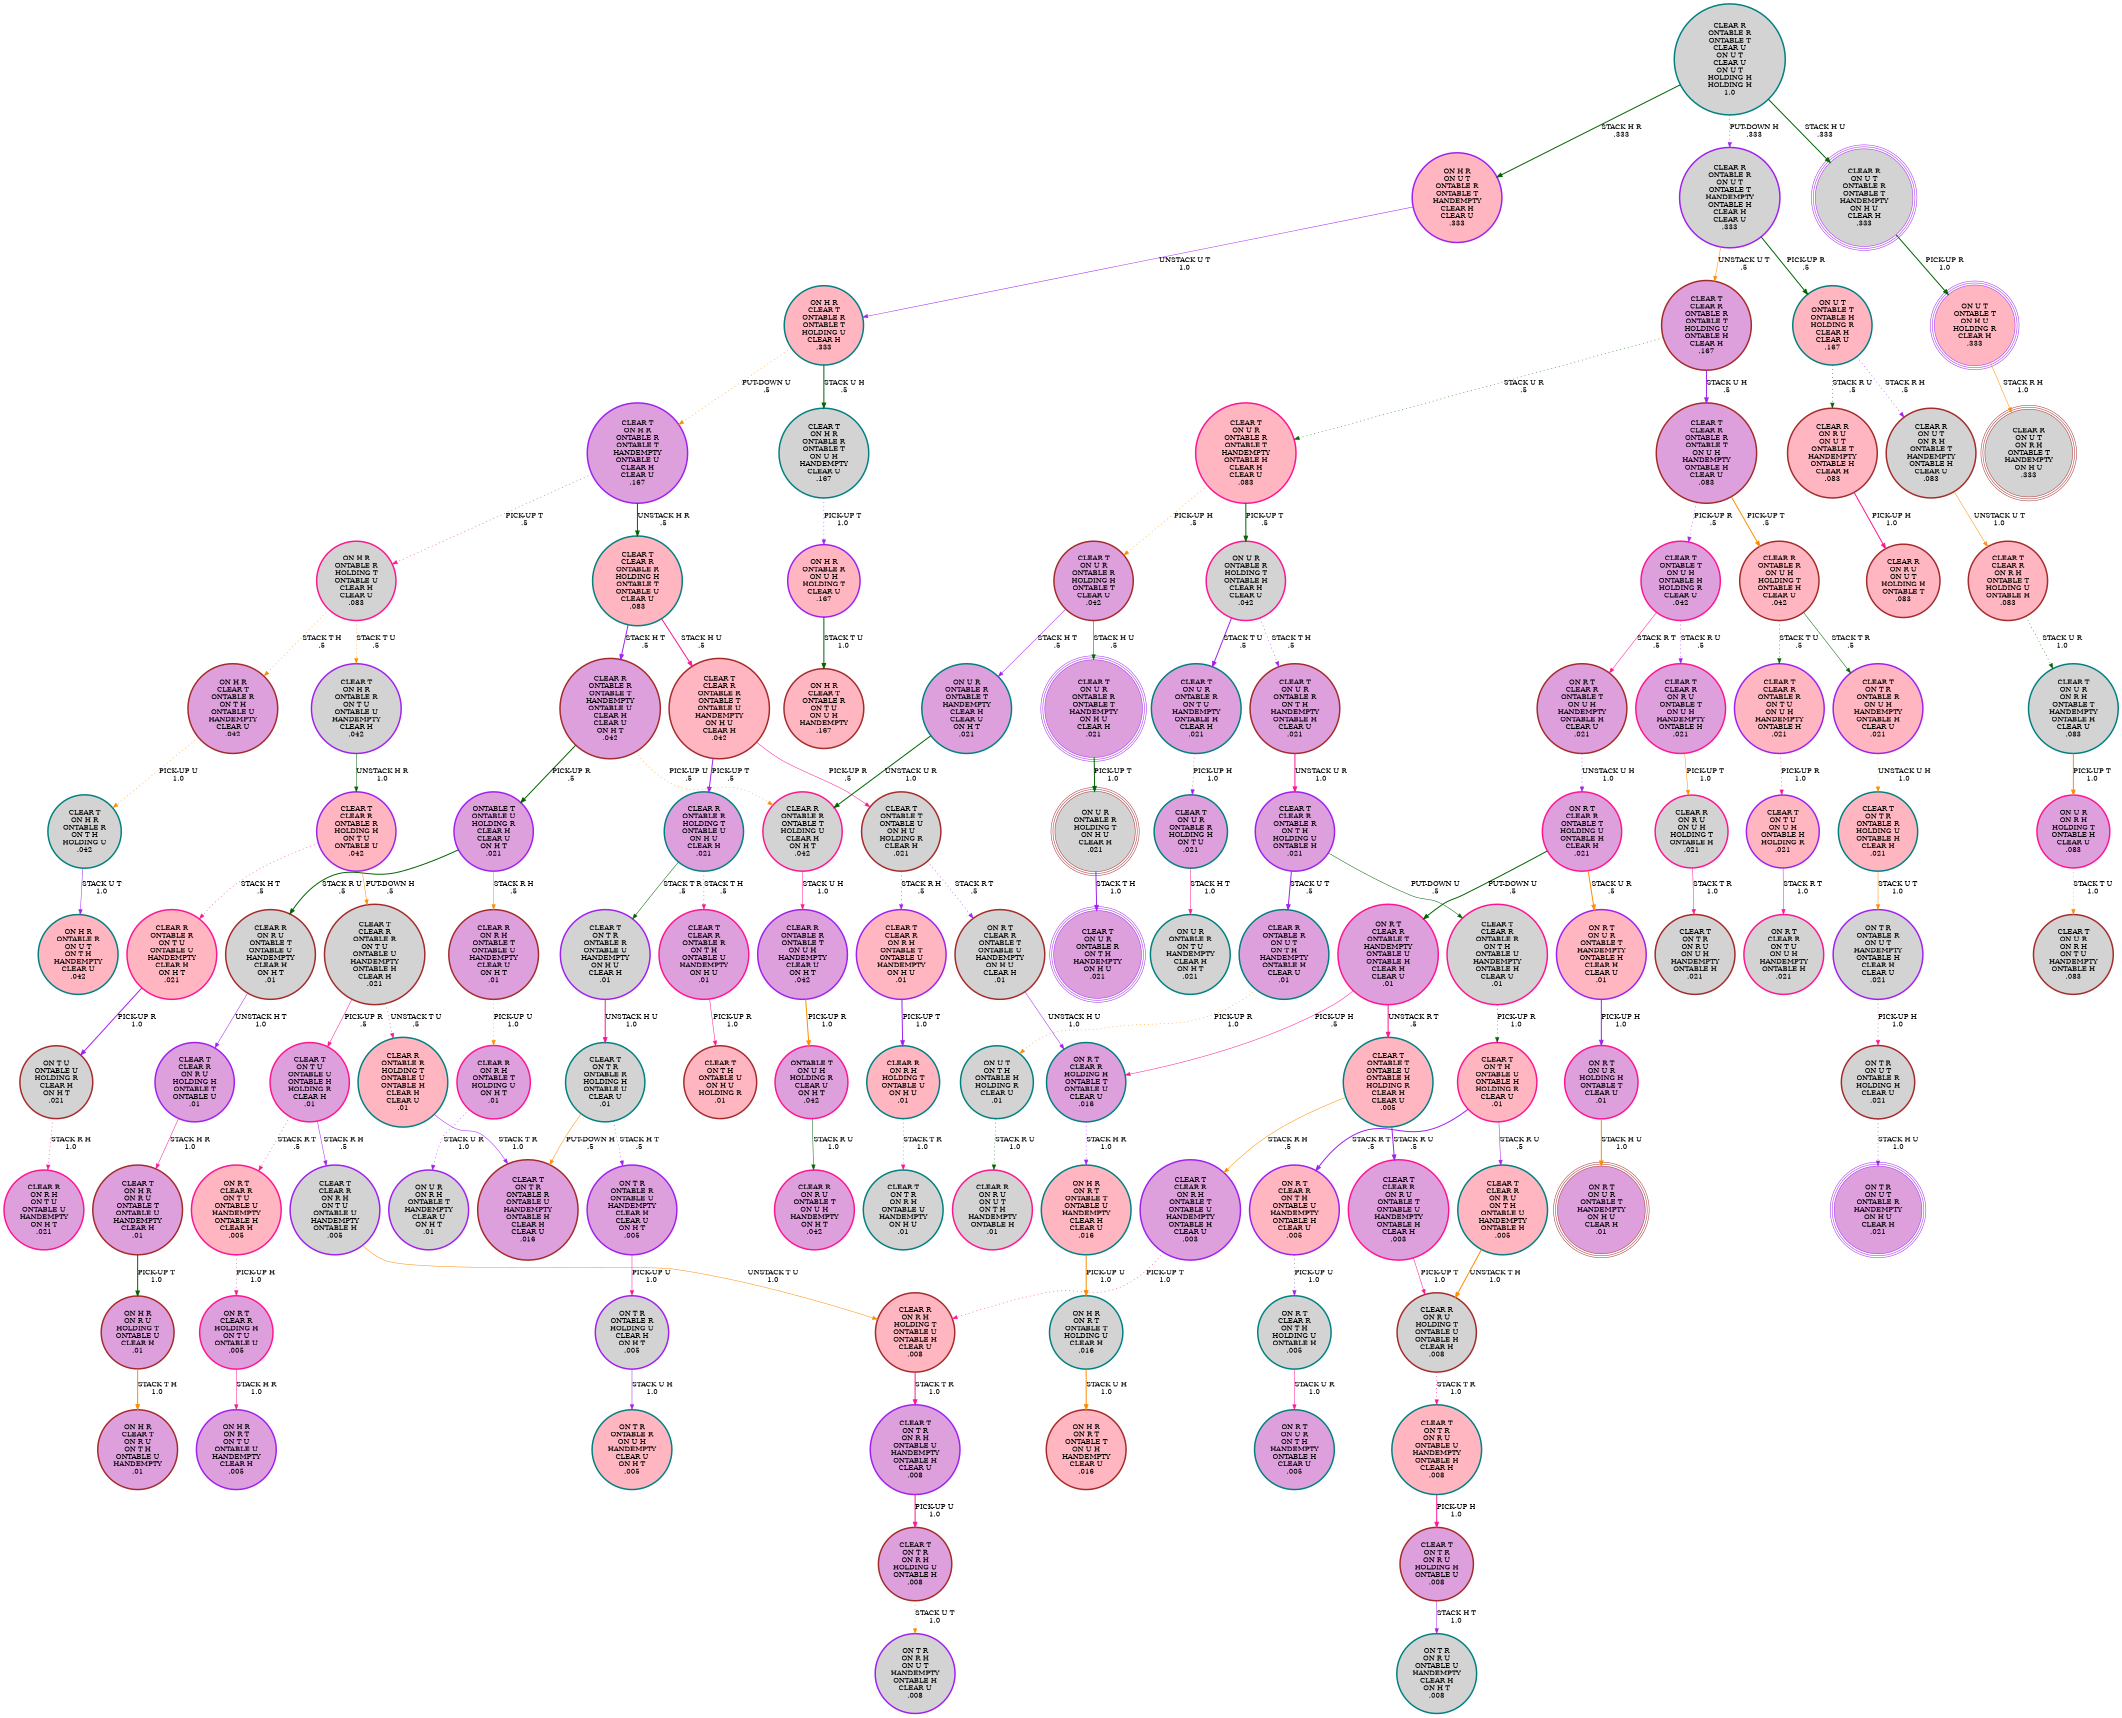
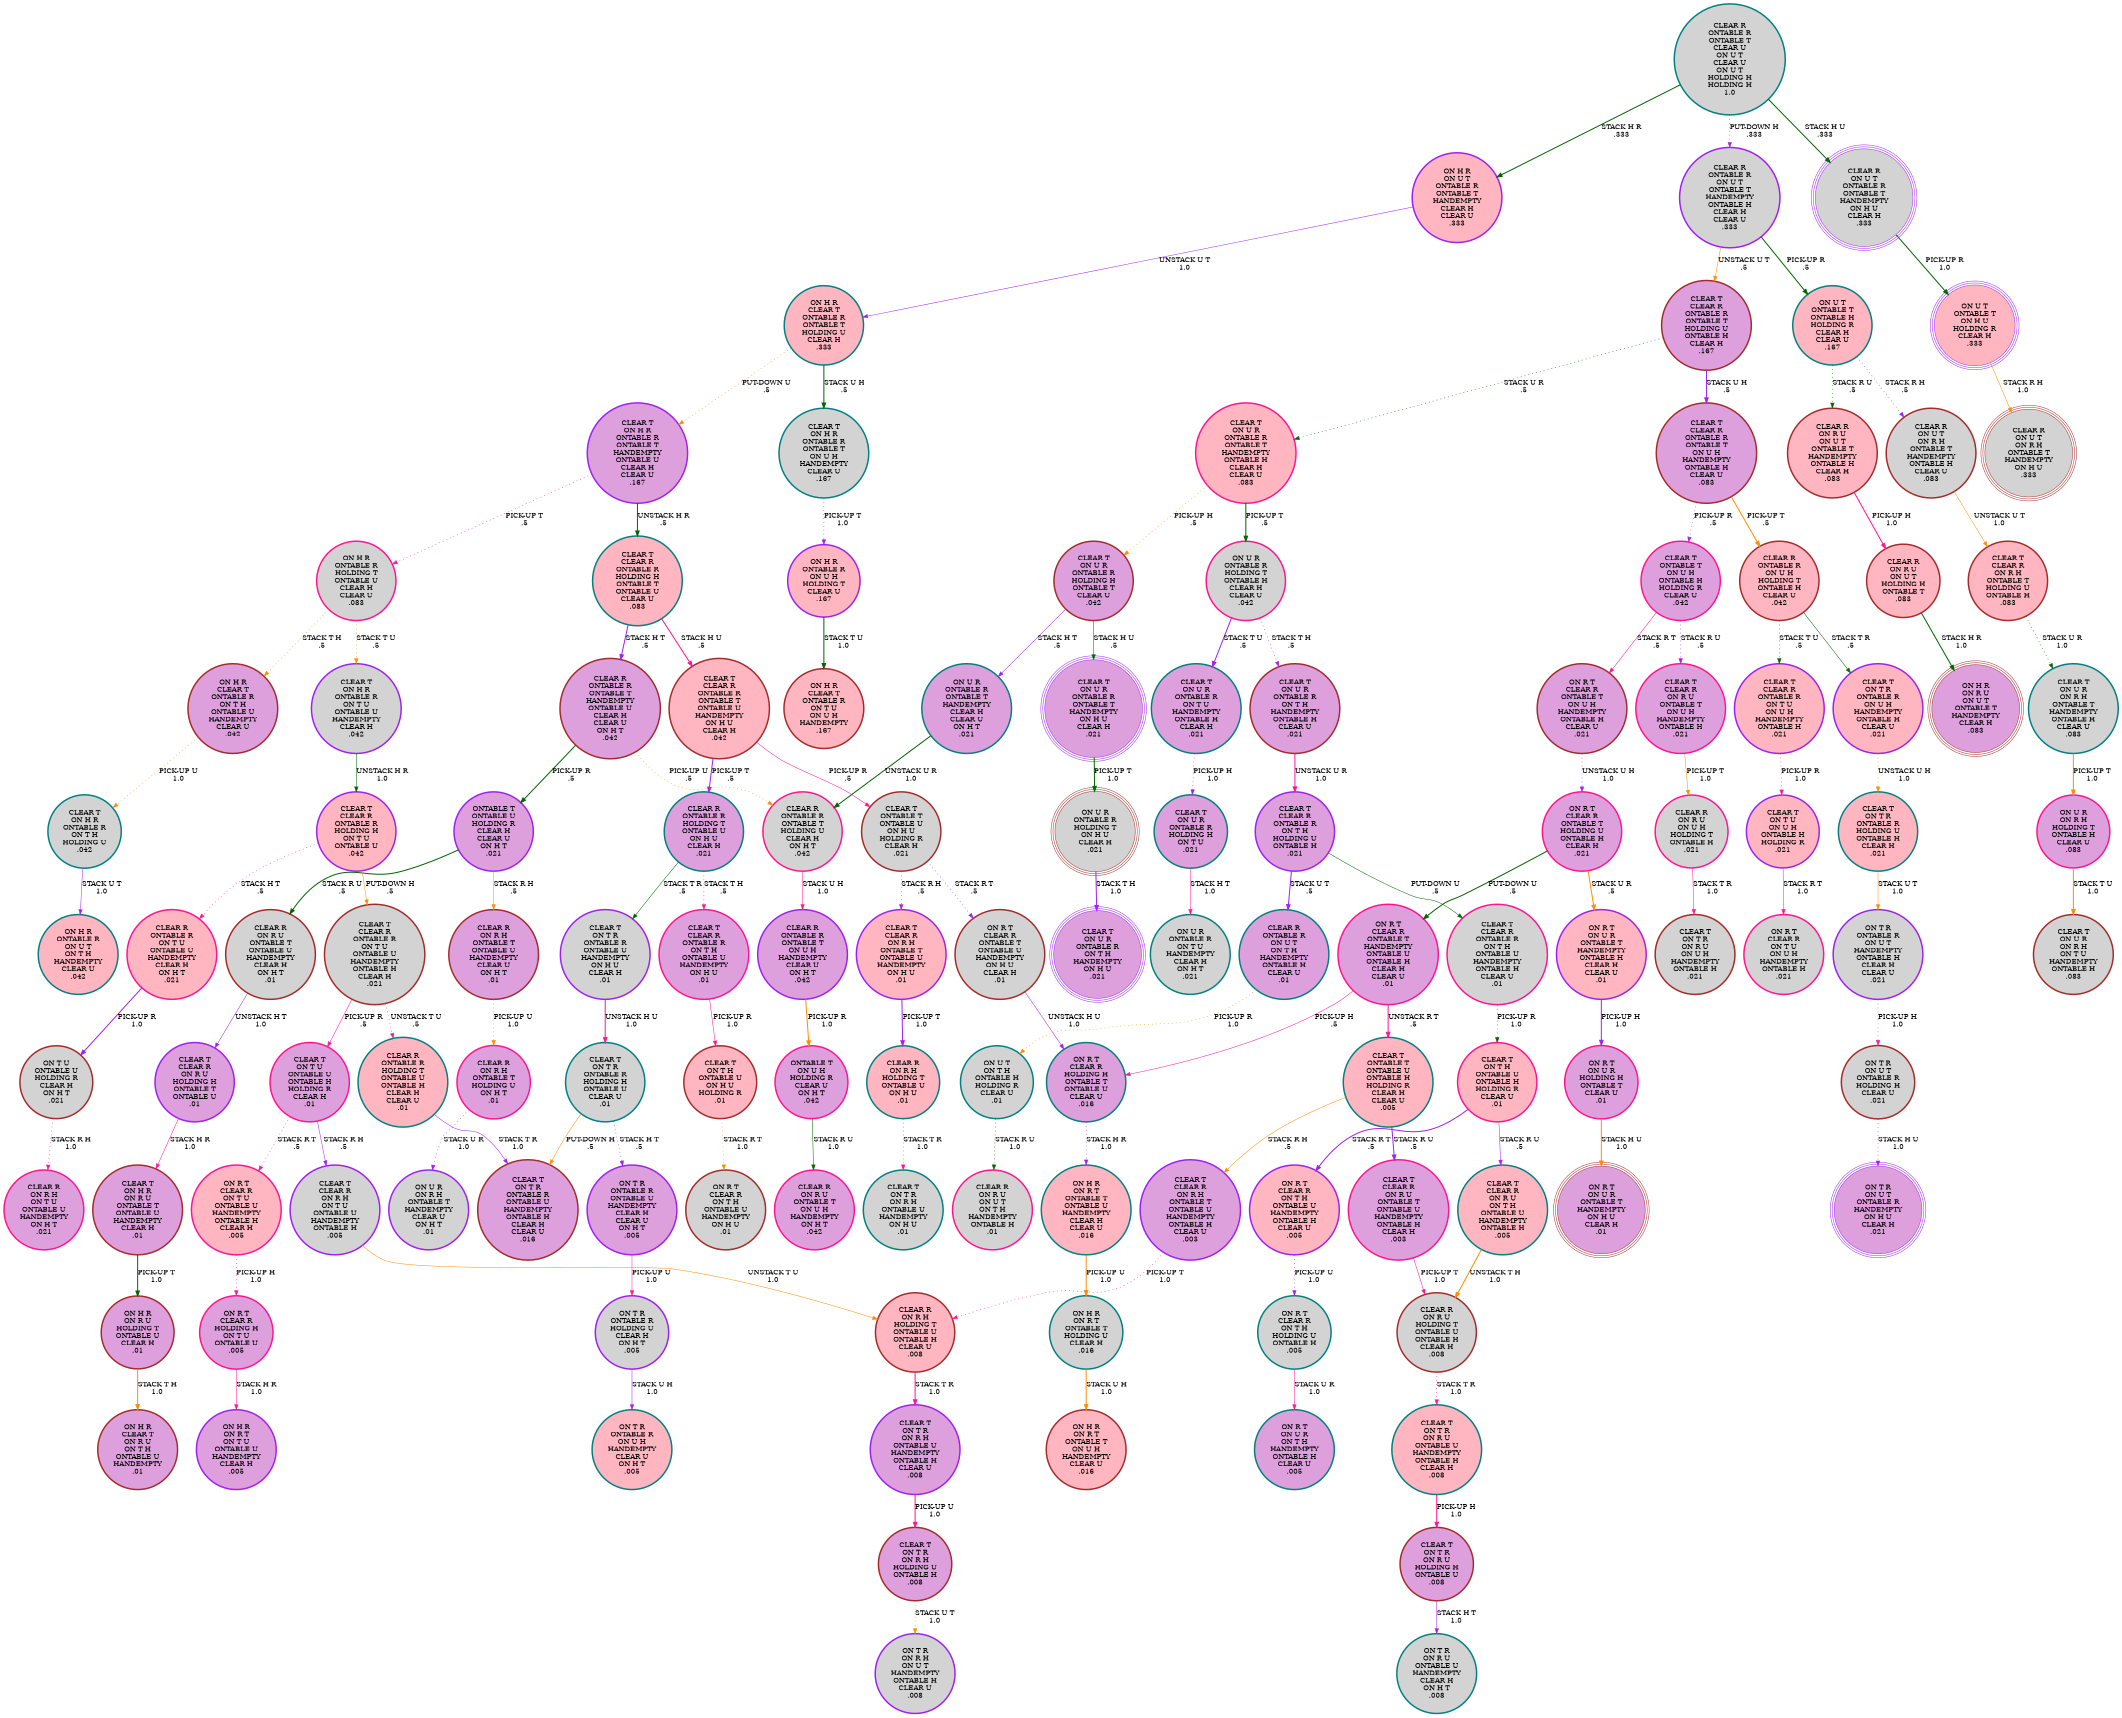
none -> (1976, 709)
(2073, 889) -> (2073, 889)
none -> (726, 1210)
